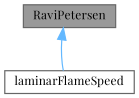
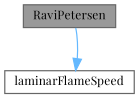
(62, 55) -> (77, 43)
